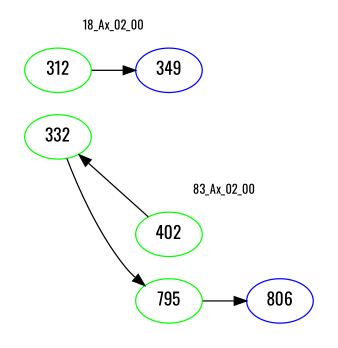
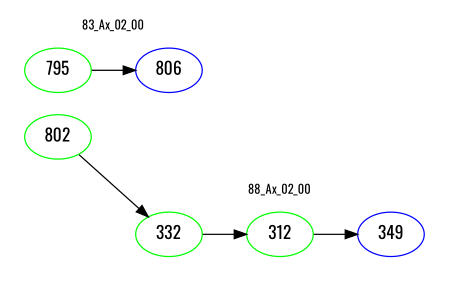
(113, 27) -> (280, 191)
(95, 221) -> (218, 234)
(169, 234) -> (58, 137)
